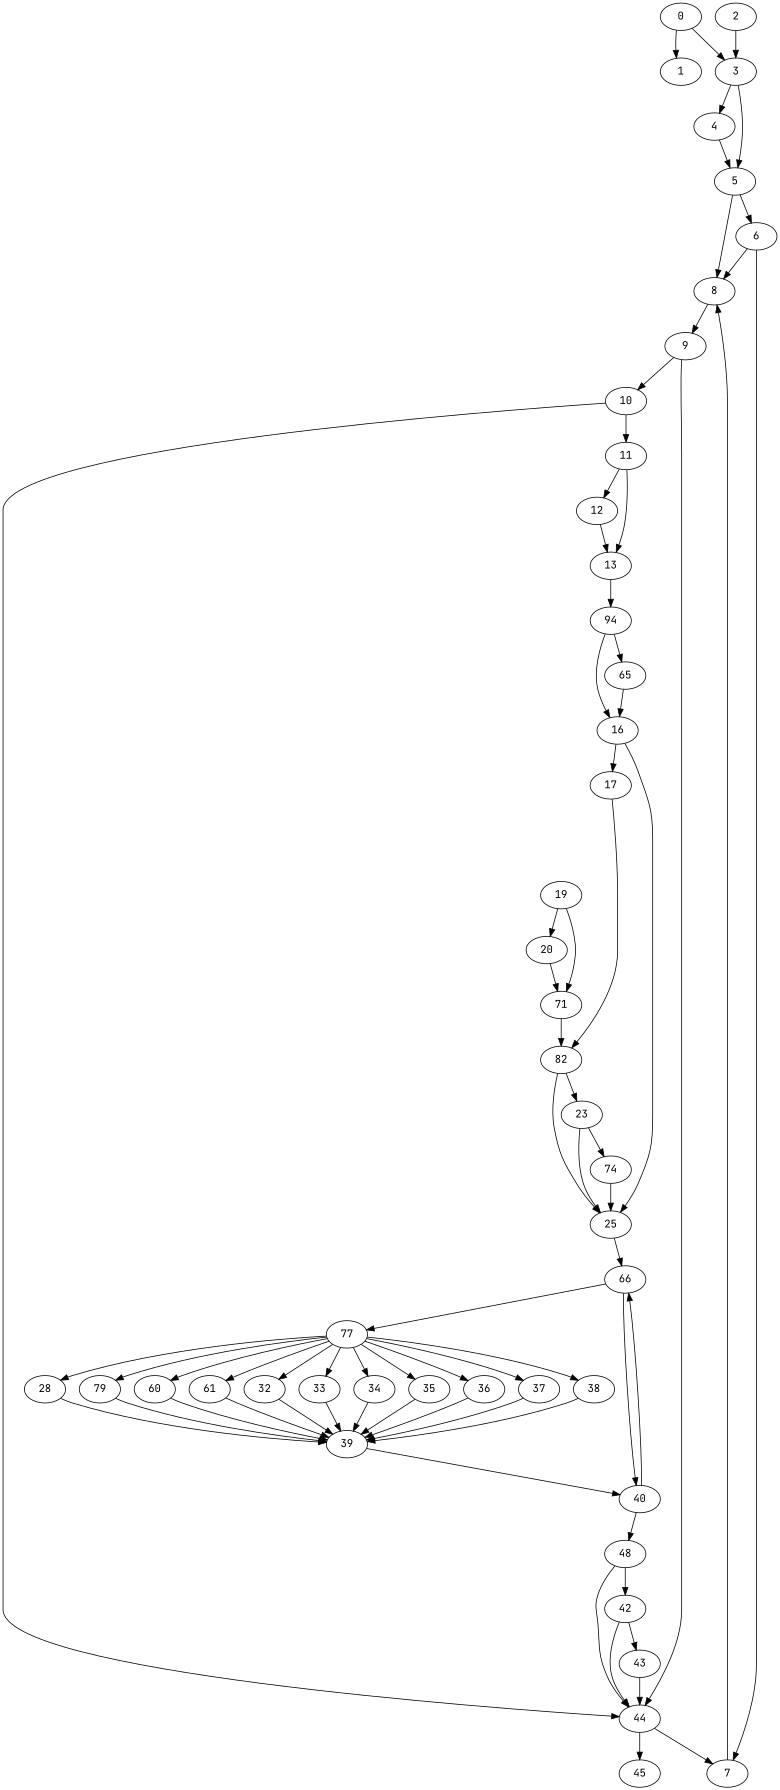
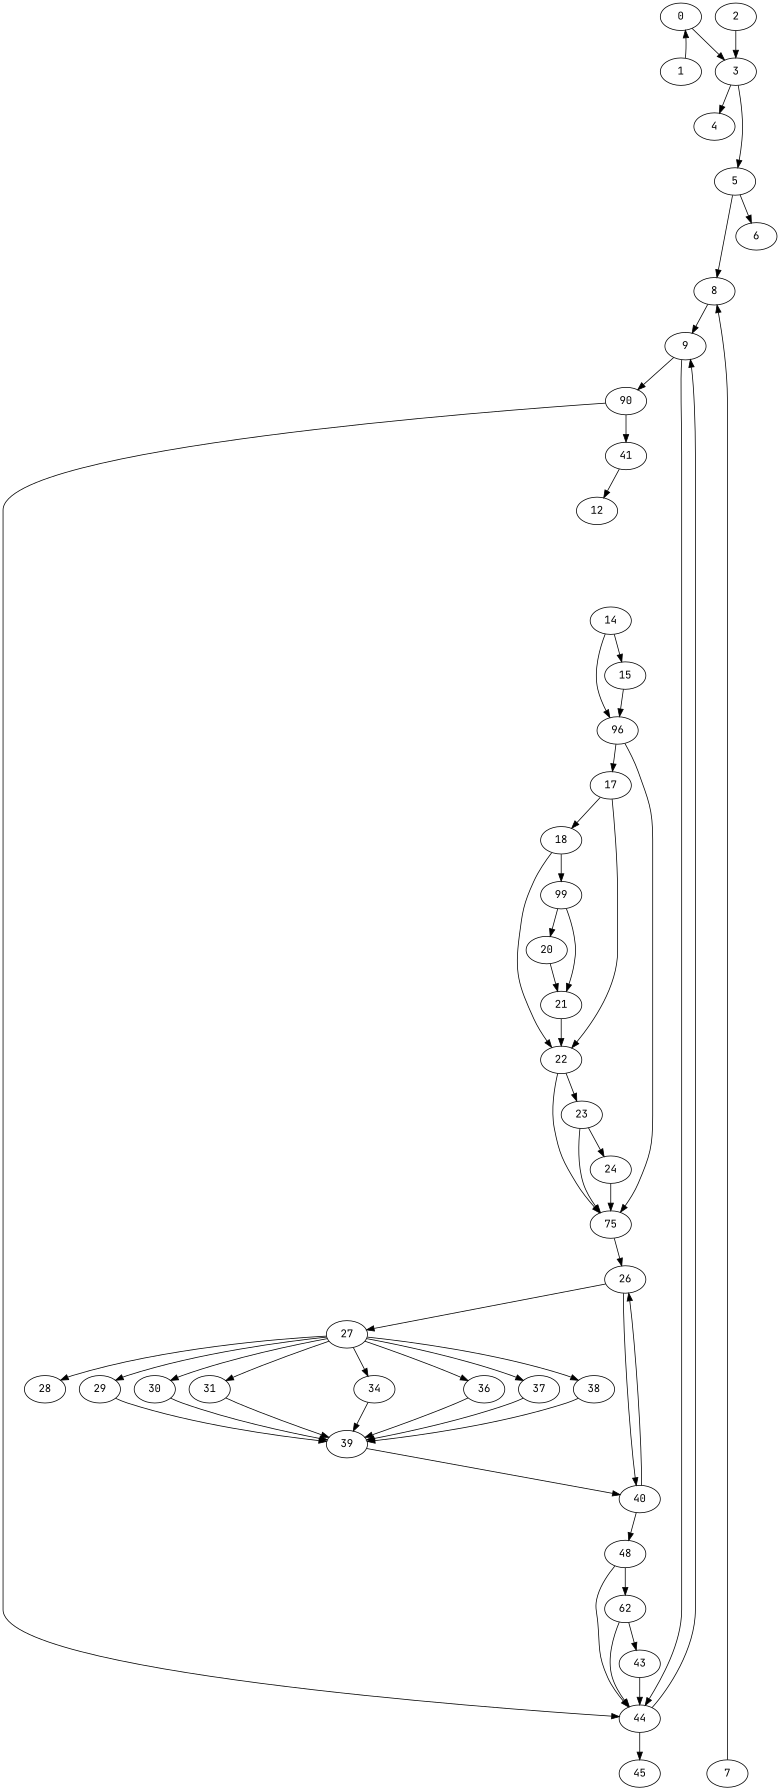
(676, 40) -> (686, 48)
(723, 150) -> none
(738, 261) -> none
(626, 401) -> (626, 401)
(626, 456) -> (626, 456)
(611, 566) -> none
(611, 621) -> (611, 621)
(625, 676) -> (625, 676)
(618, 730) -> (618, 730)
none -> (561, 840)
(561, 895) -> (561, 895)
(756, 1003) -> none
(561, 1005) -> (561, 1005)
(561, 1060) -> (561, 1060)
(611, 1170) -> (611, 1170)
(611, 1225) -> (611, 1225)
(625, 1279) -> (625, 1279)
(347, 1334) -> (347, 1334)
(100, 1389) -> (100, 1389)
(155, 1389) -> (155, 1389)
(210, 1389) -> (210, 1389)
(265, 1389) -> none
(319, 1389) -> none
(429, 1389) -> none
(188, 1428) -> none
(625, 1609) -> (625, 1609)
(680, 1744) -> (695, 1043)
